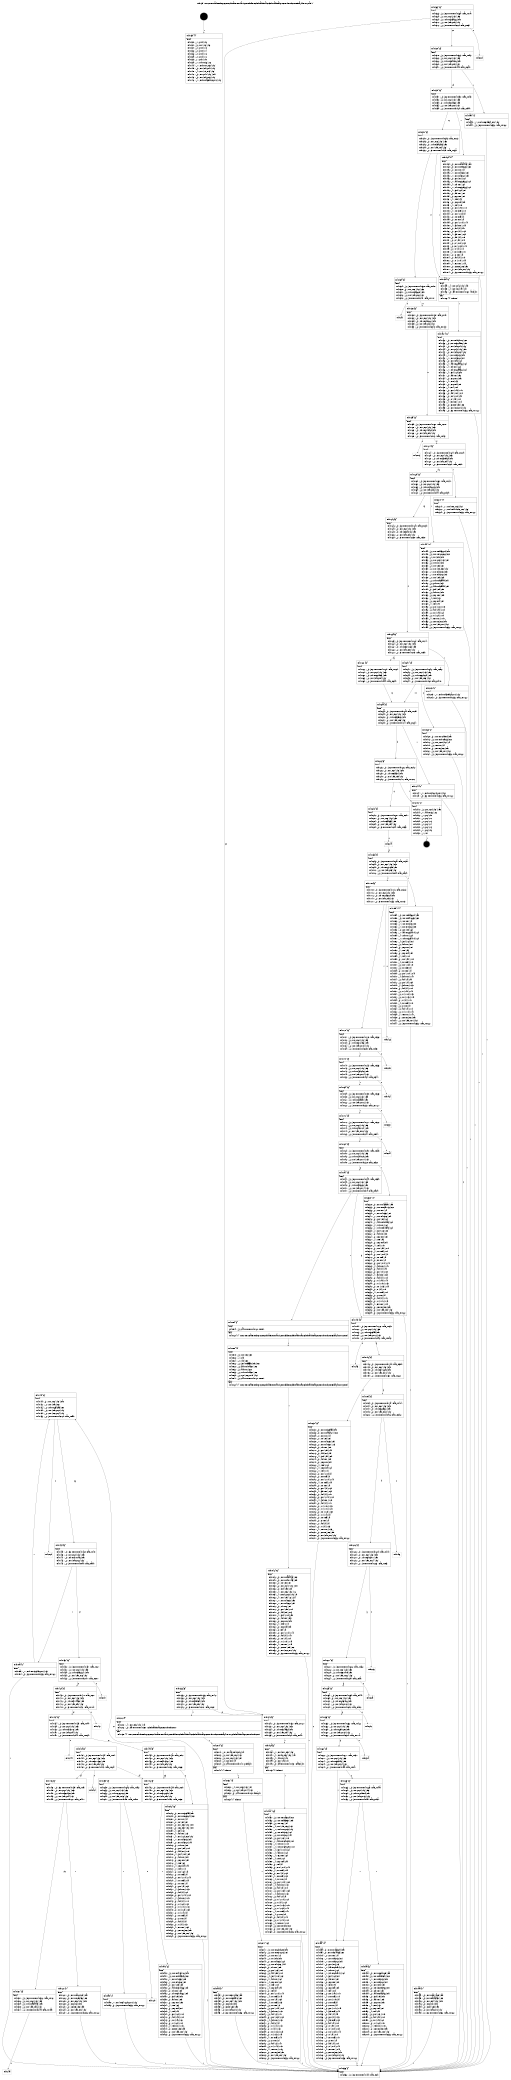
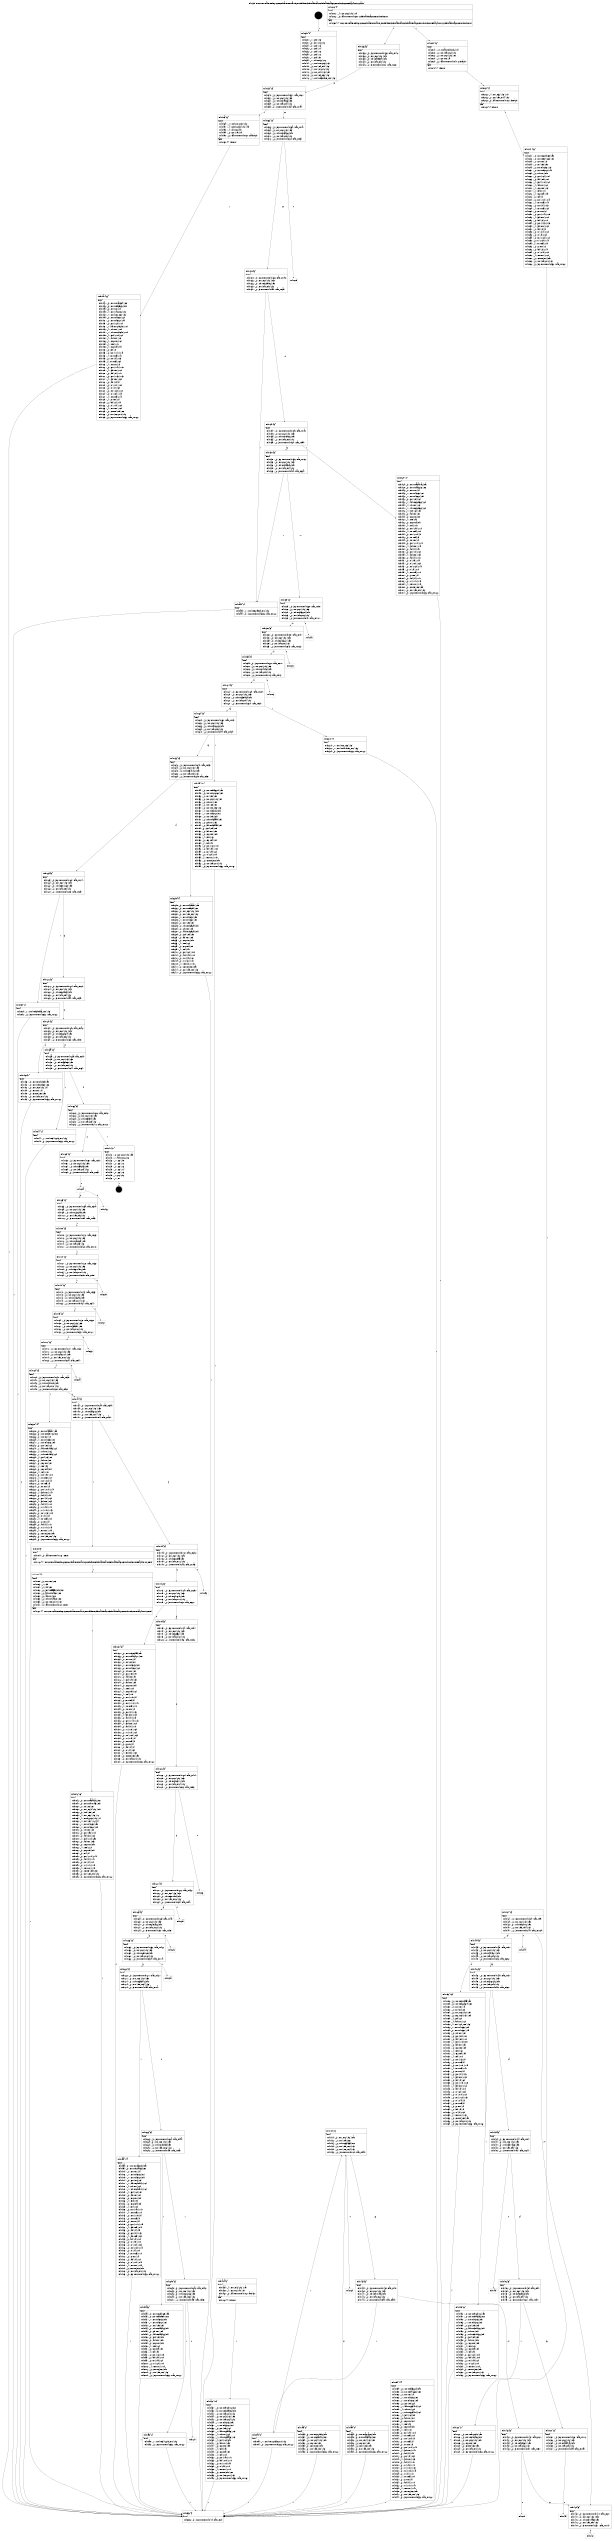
(433, 215) -> (271, 537)
none -> (290, 666)
(387, 693) -> (63, 1010)
(225, 794) -> (284, 114)
(412, 890) -> none
none -> (191, 936)
(386, 970) -> (96, 1196)
(397, 1555) -> none
(73, 1712) -> (554, 2219)
(192, 1712) -> (390, 35)
(129, 1772) -> (500, 2060)
(352, 1871) -> (175, 2216)
